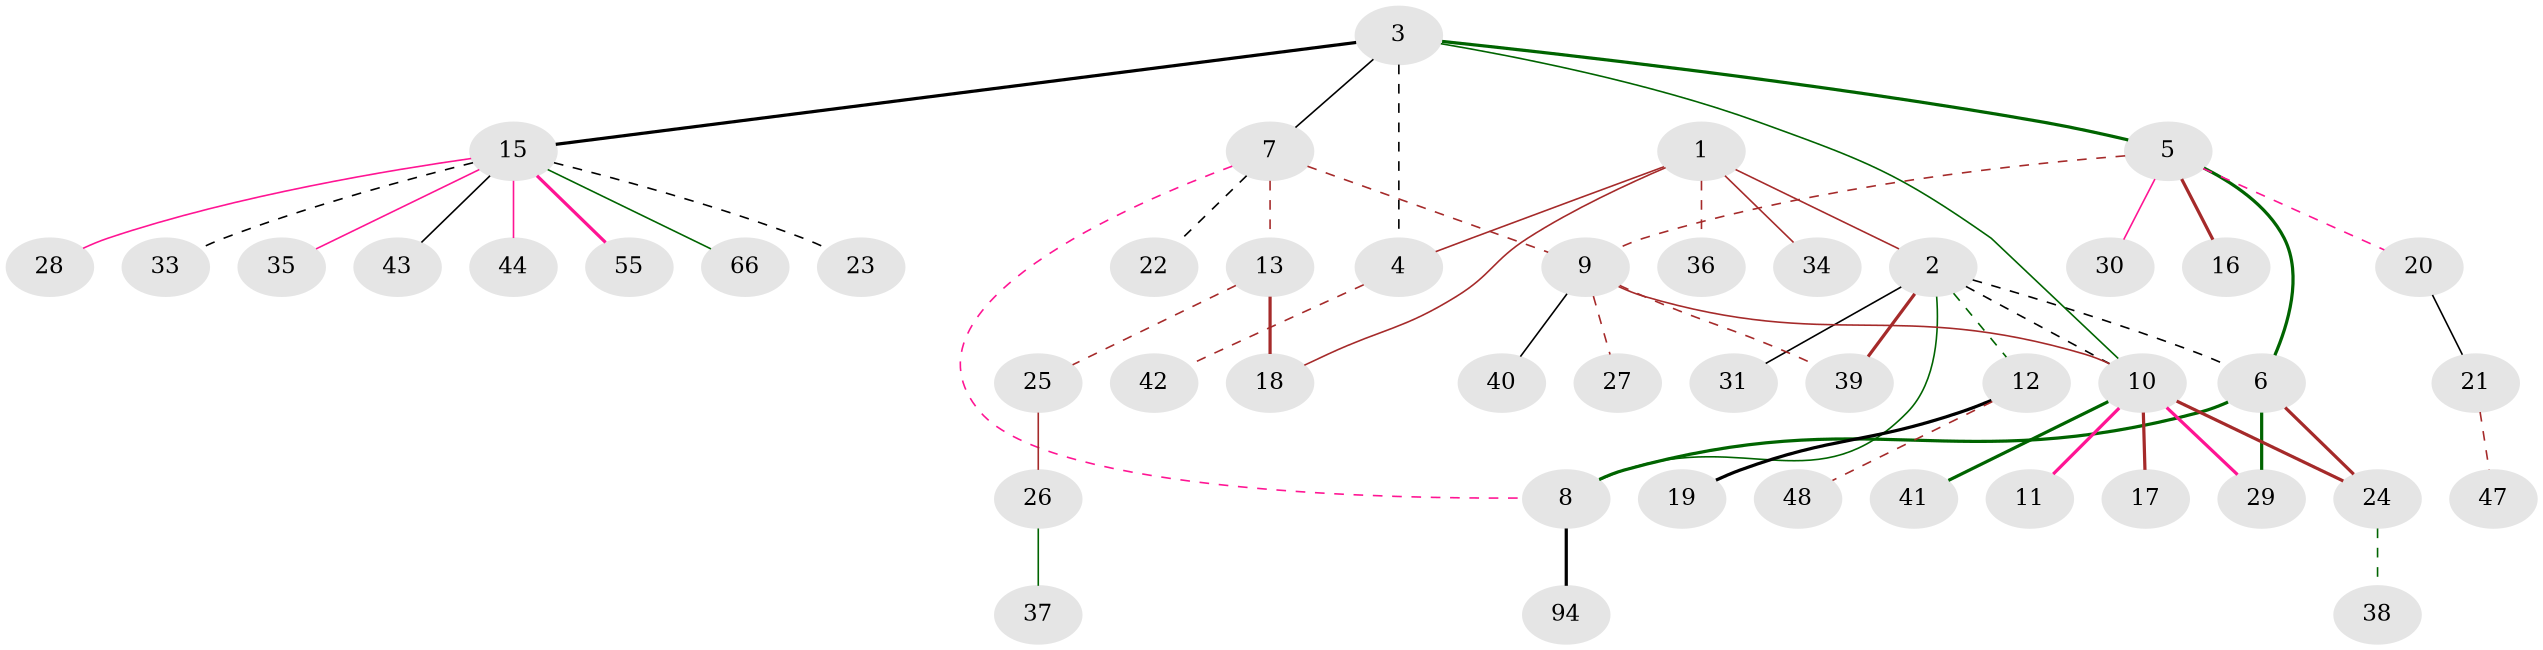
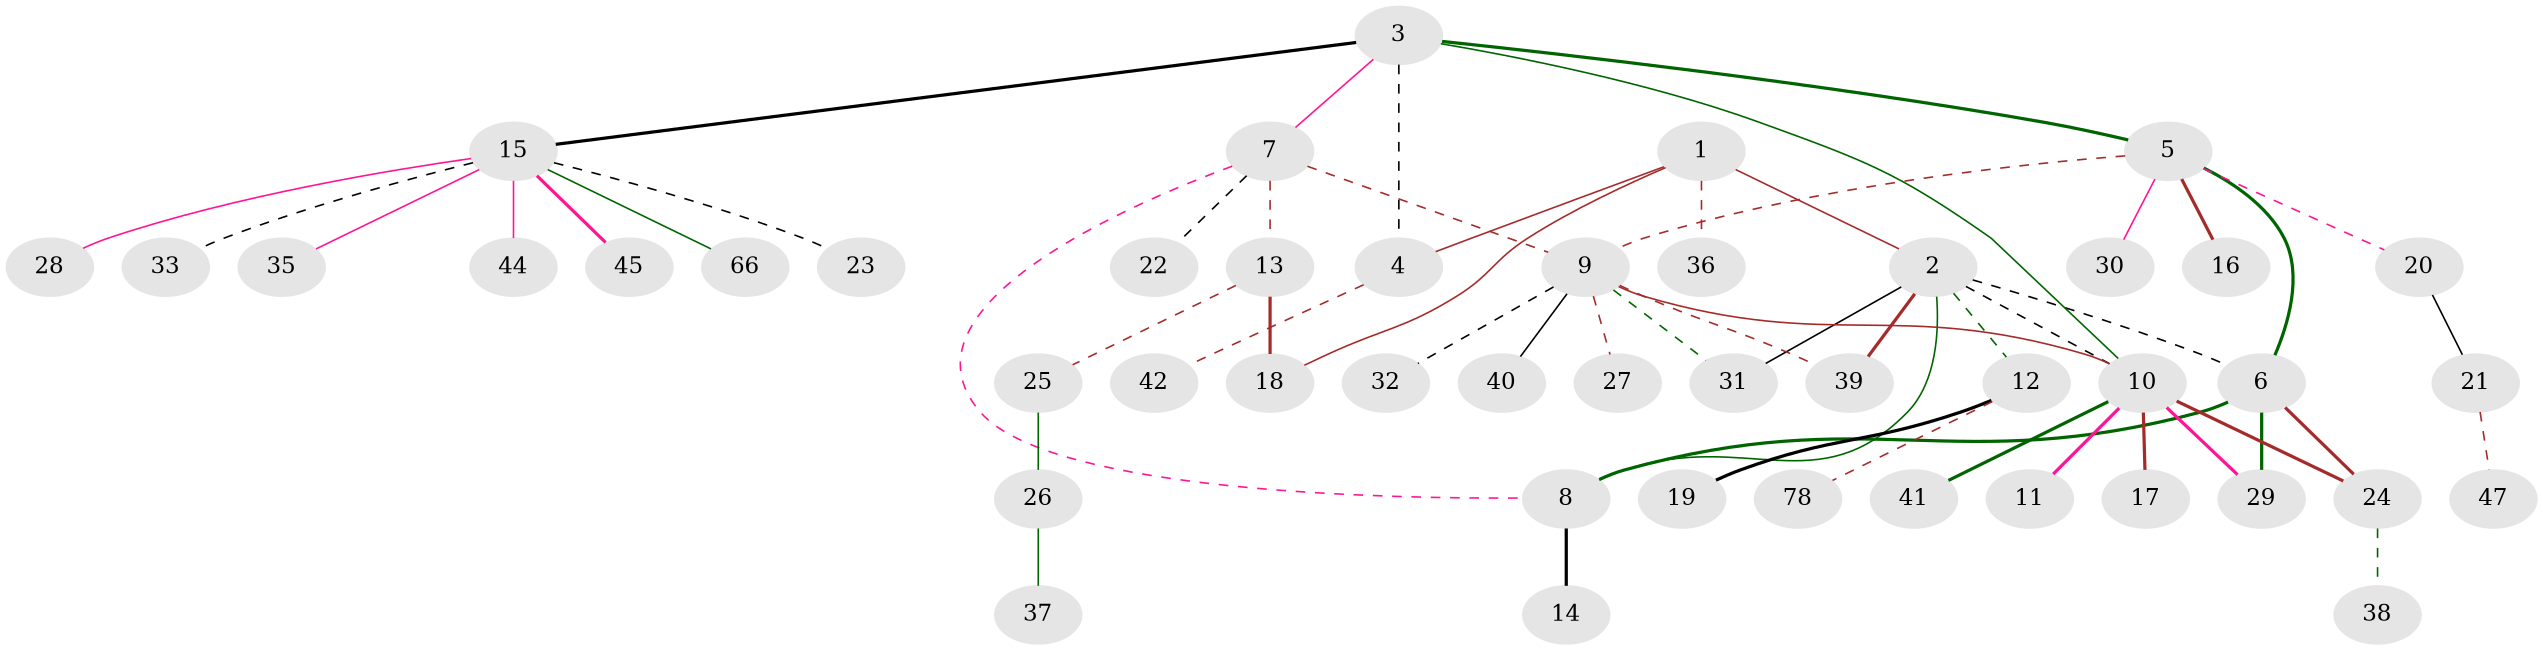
(1334, 93) -> (1334, 93)
(398, 267) -> none
(629, 267) -> (629, 267)
(1817, 267) -> none
none -> (1660, 325)
none -> (1386, 383)
(1038, 435) -> (1038, 435)
(1798, 499) -> (1798, 499)
(1566, 615) -> (1566, 615)
